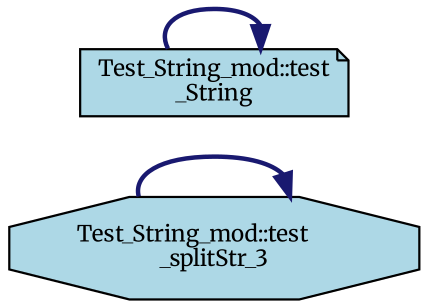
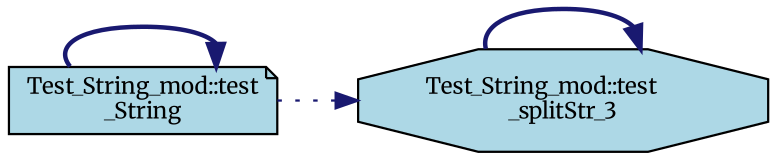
none -> (306, 101)
